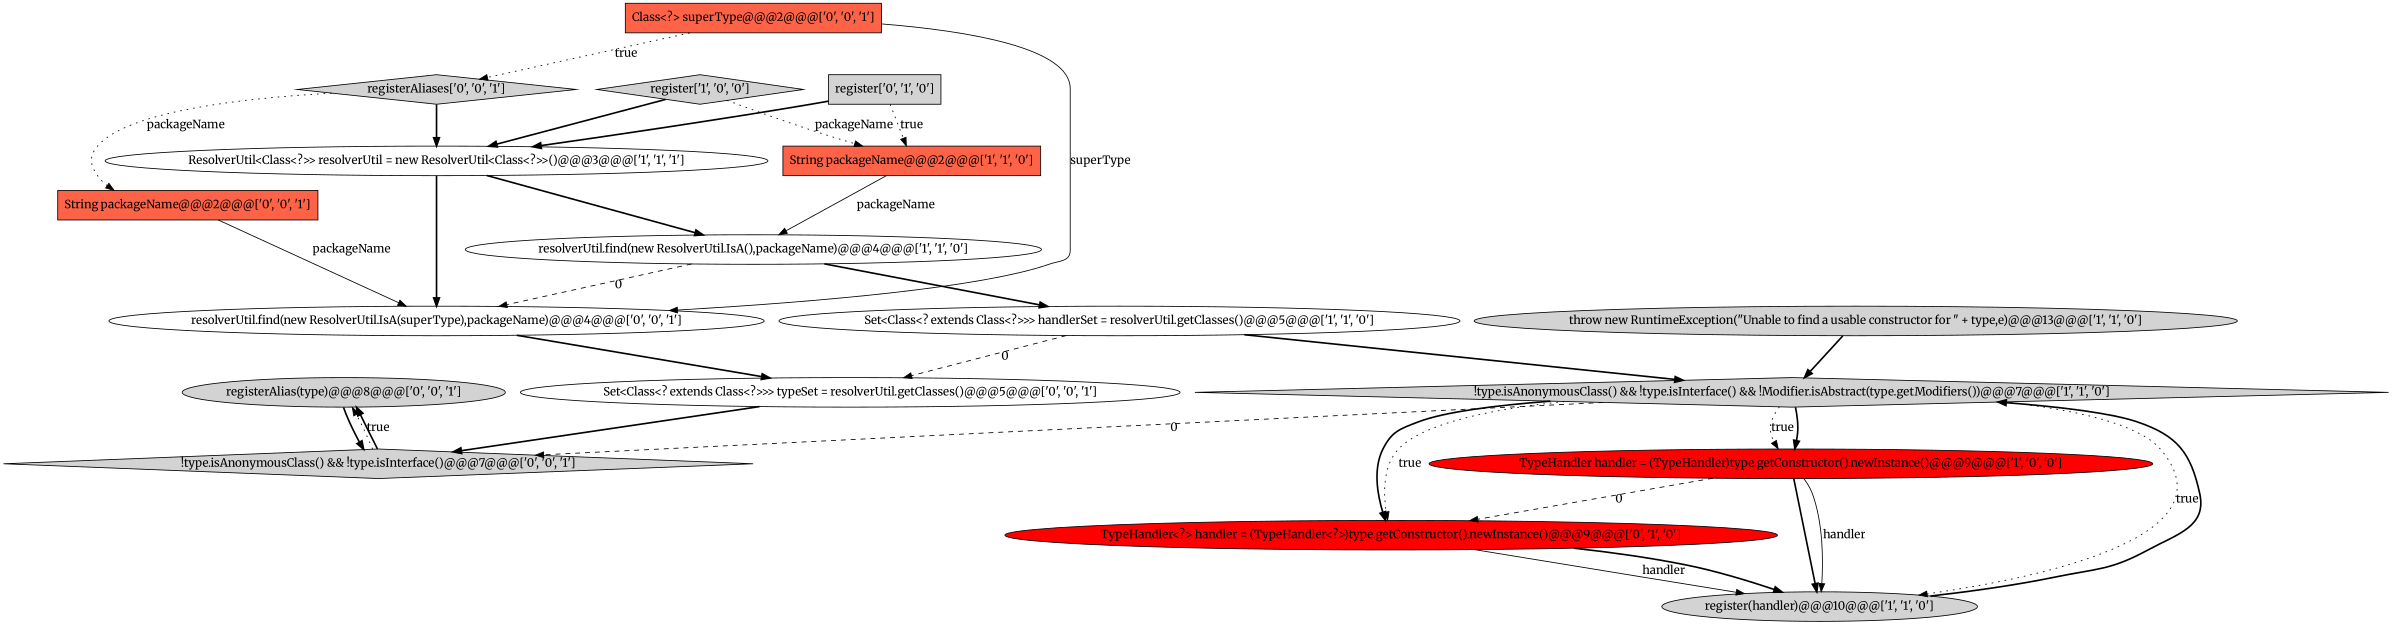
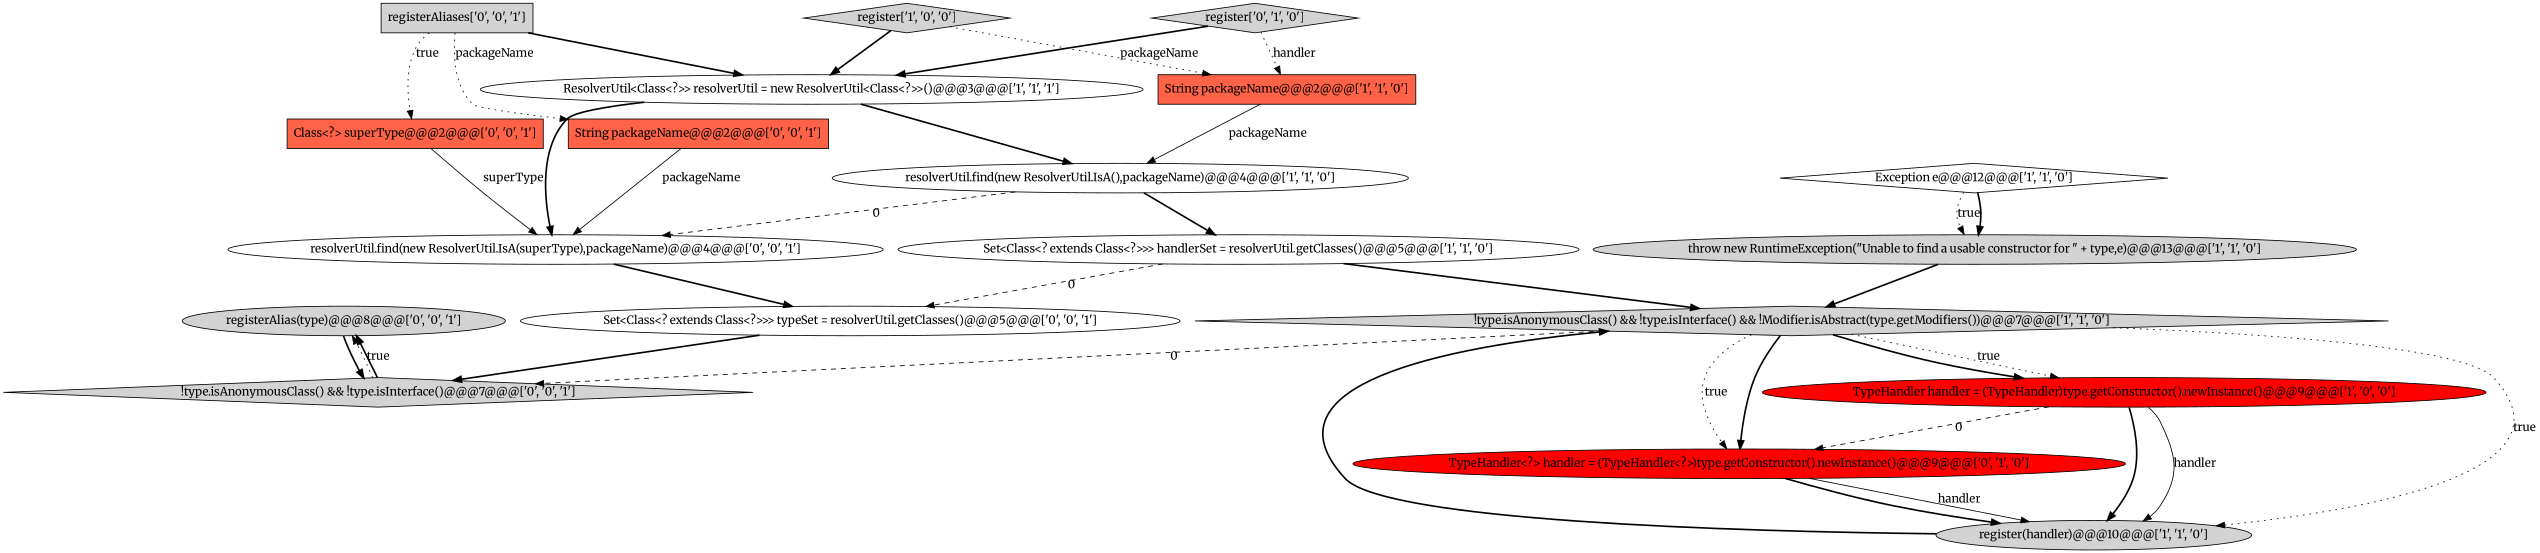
(589, 55) -> (409, 69)
(437, 89) -> (457, 18)
(885, 89) -> (1255, 18)
(912, 125) -> (1294, 54)
none -> (1974, 178)
